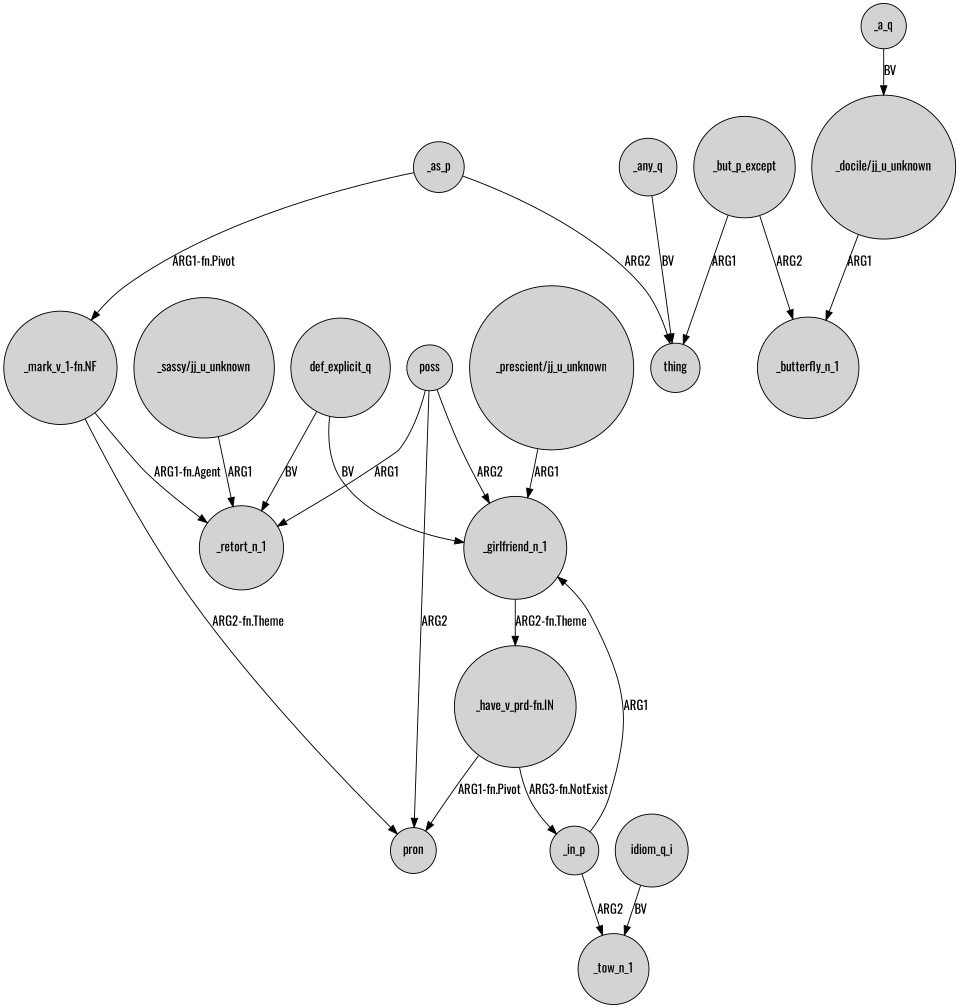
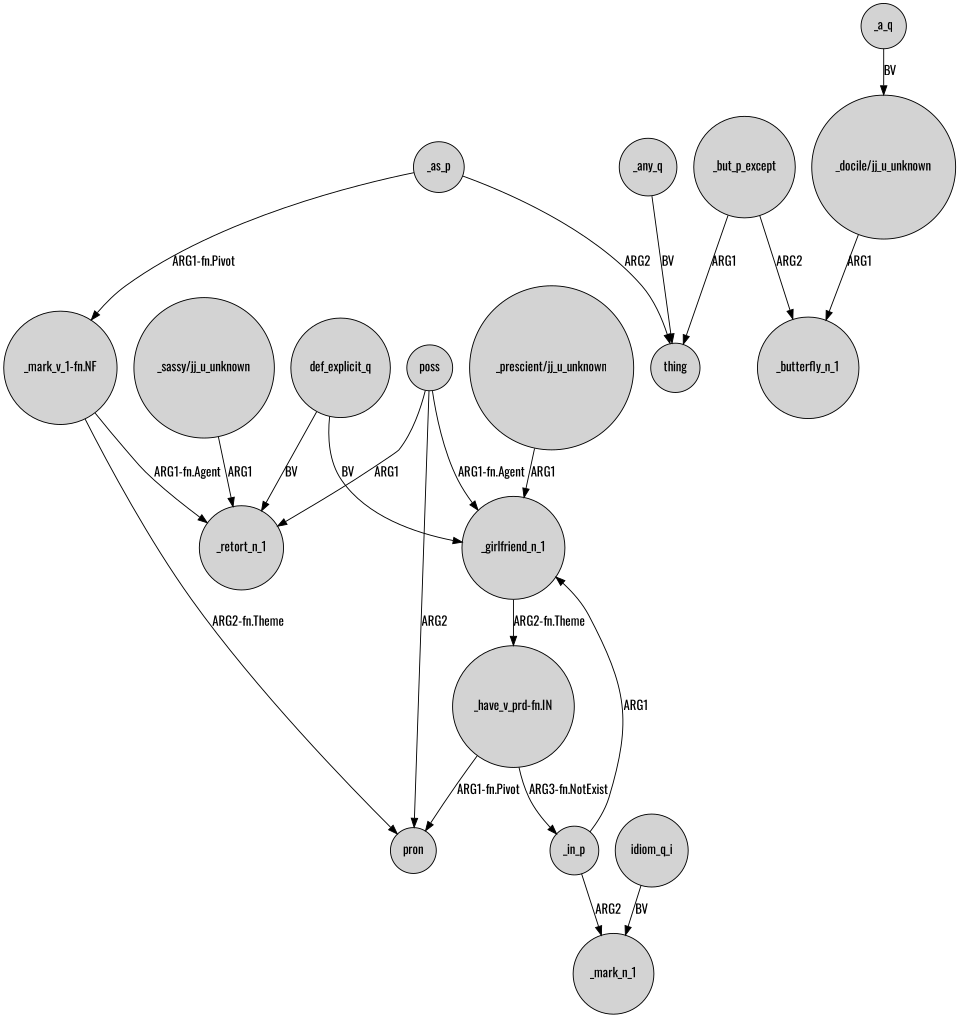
(490, 473) -> (492, 473)
(614, 969) -> (614, 974)
